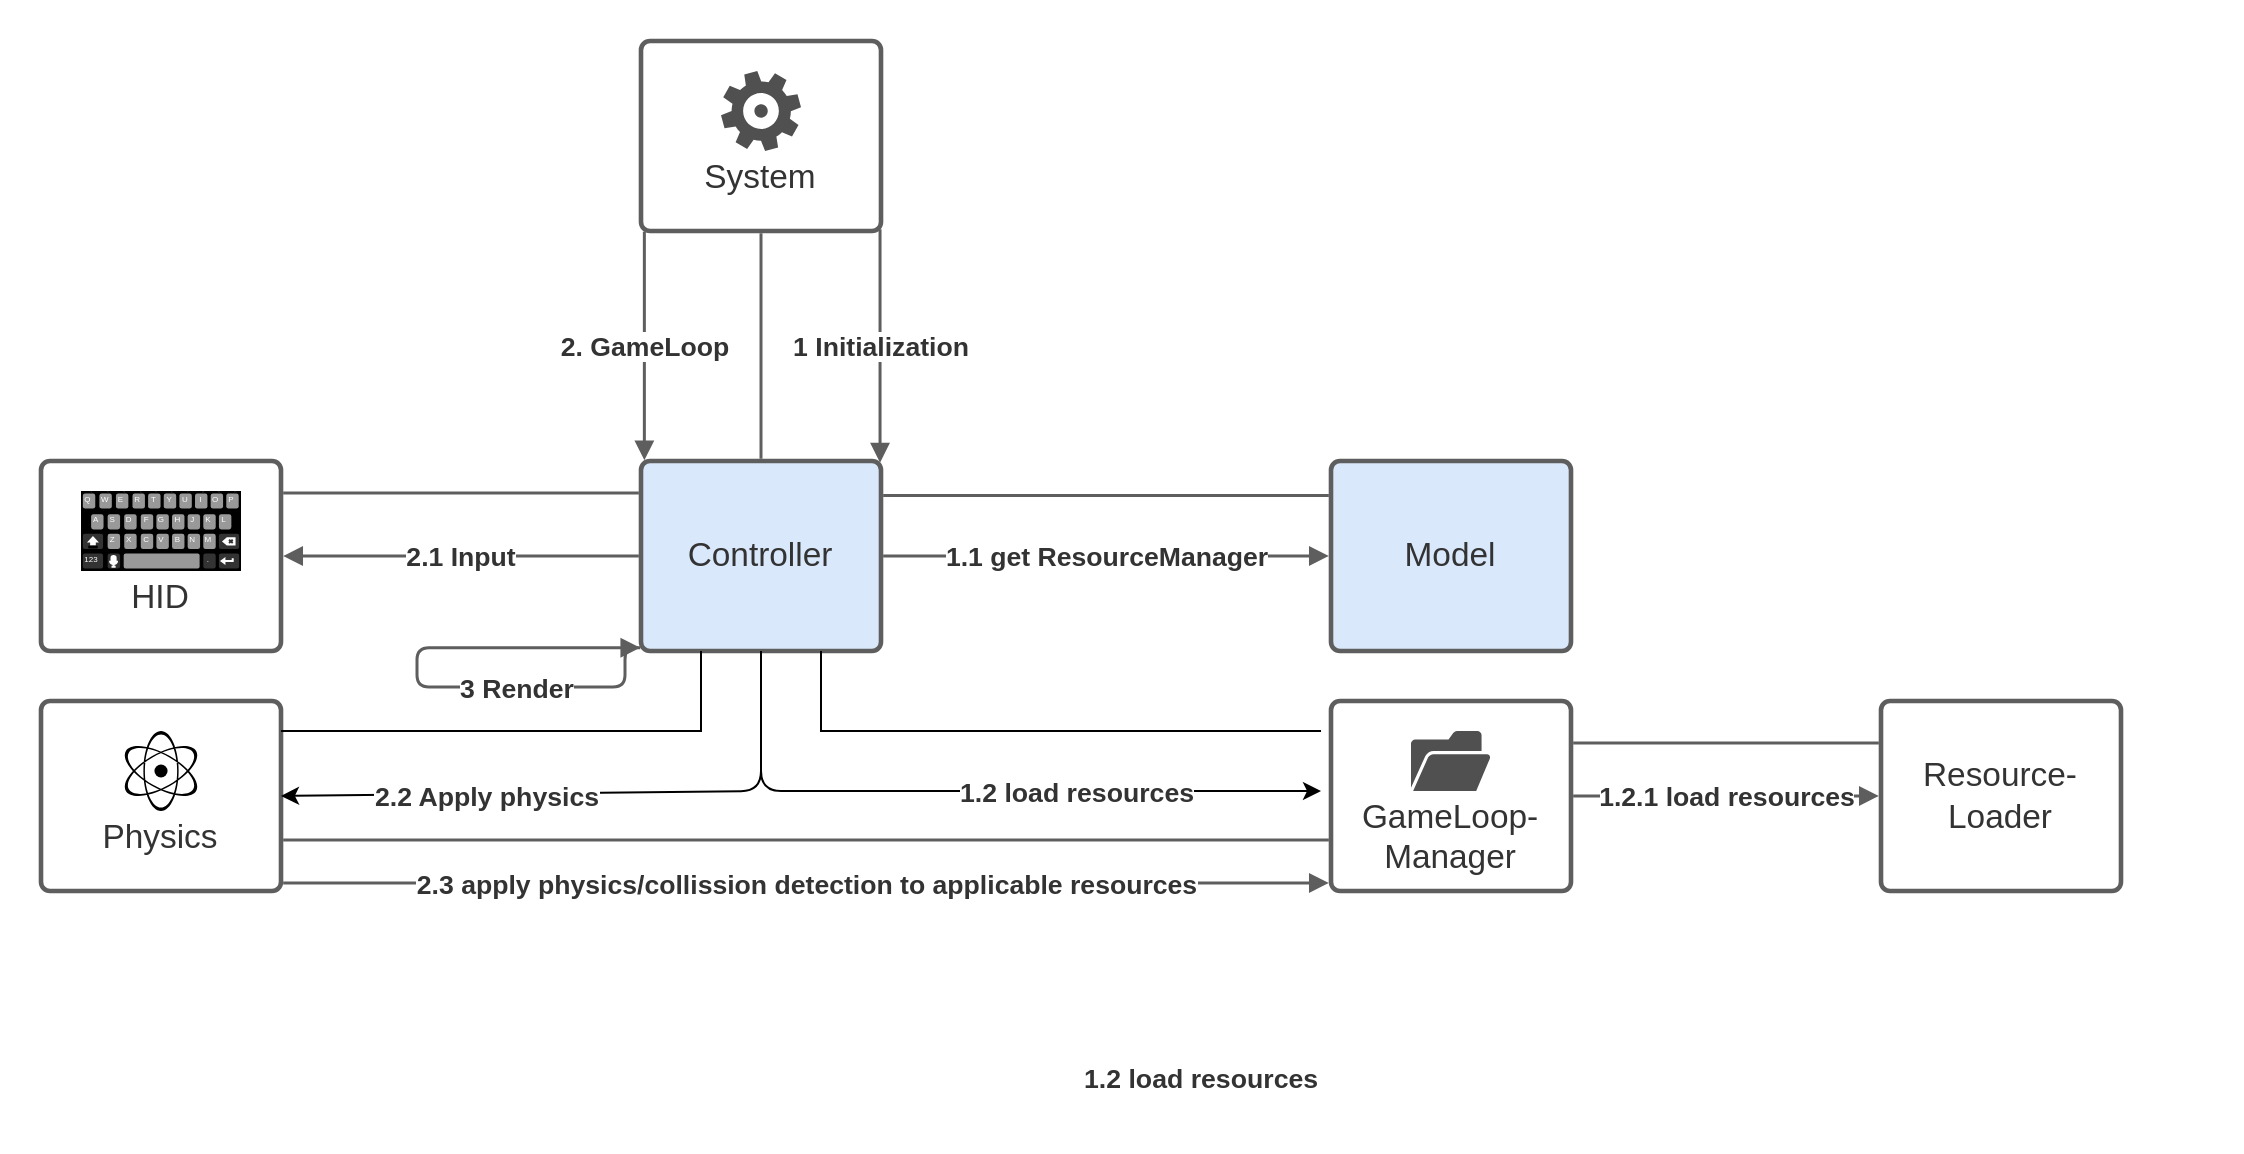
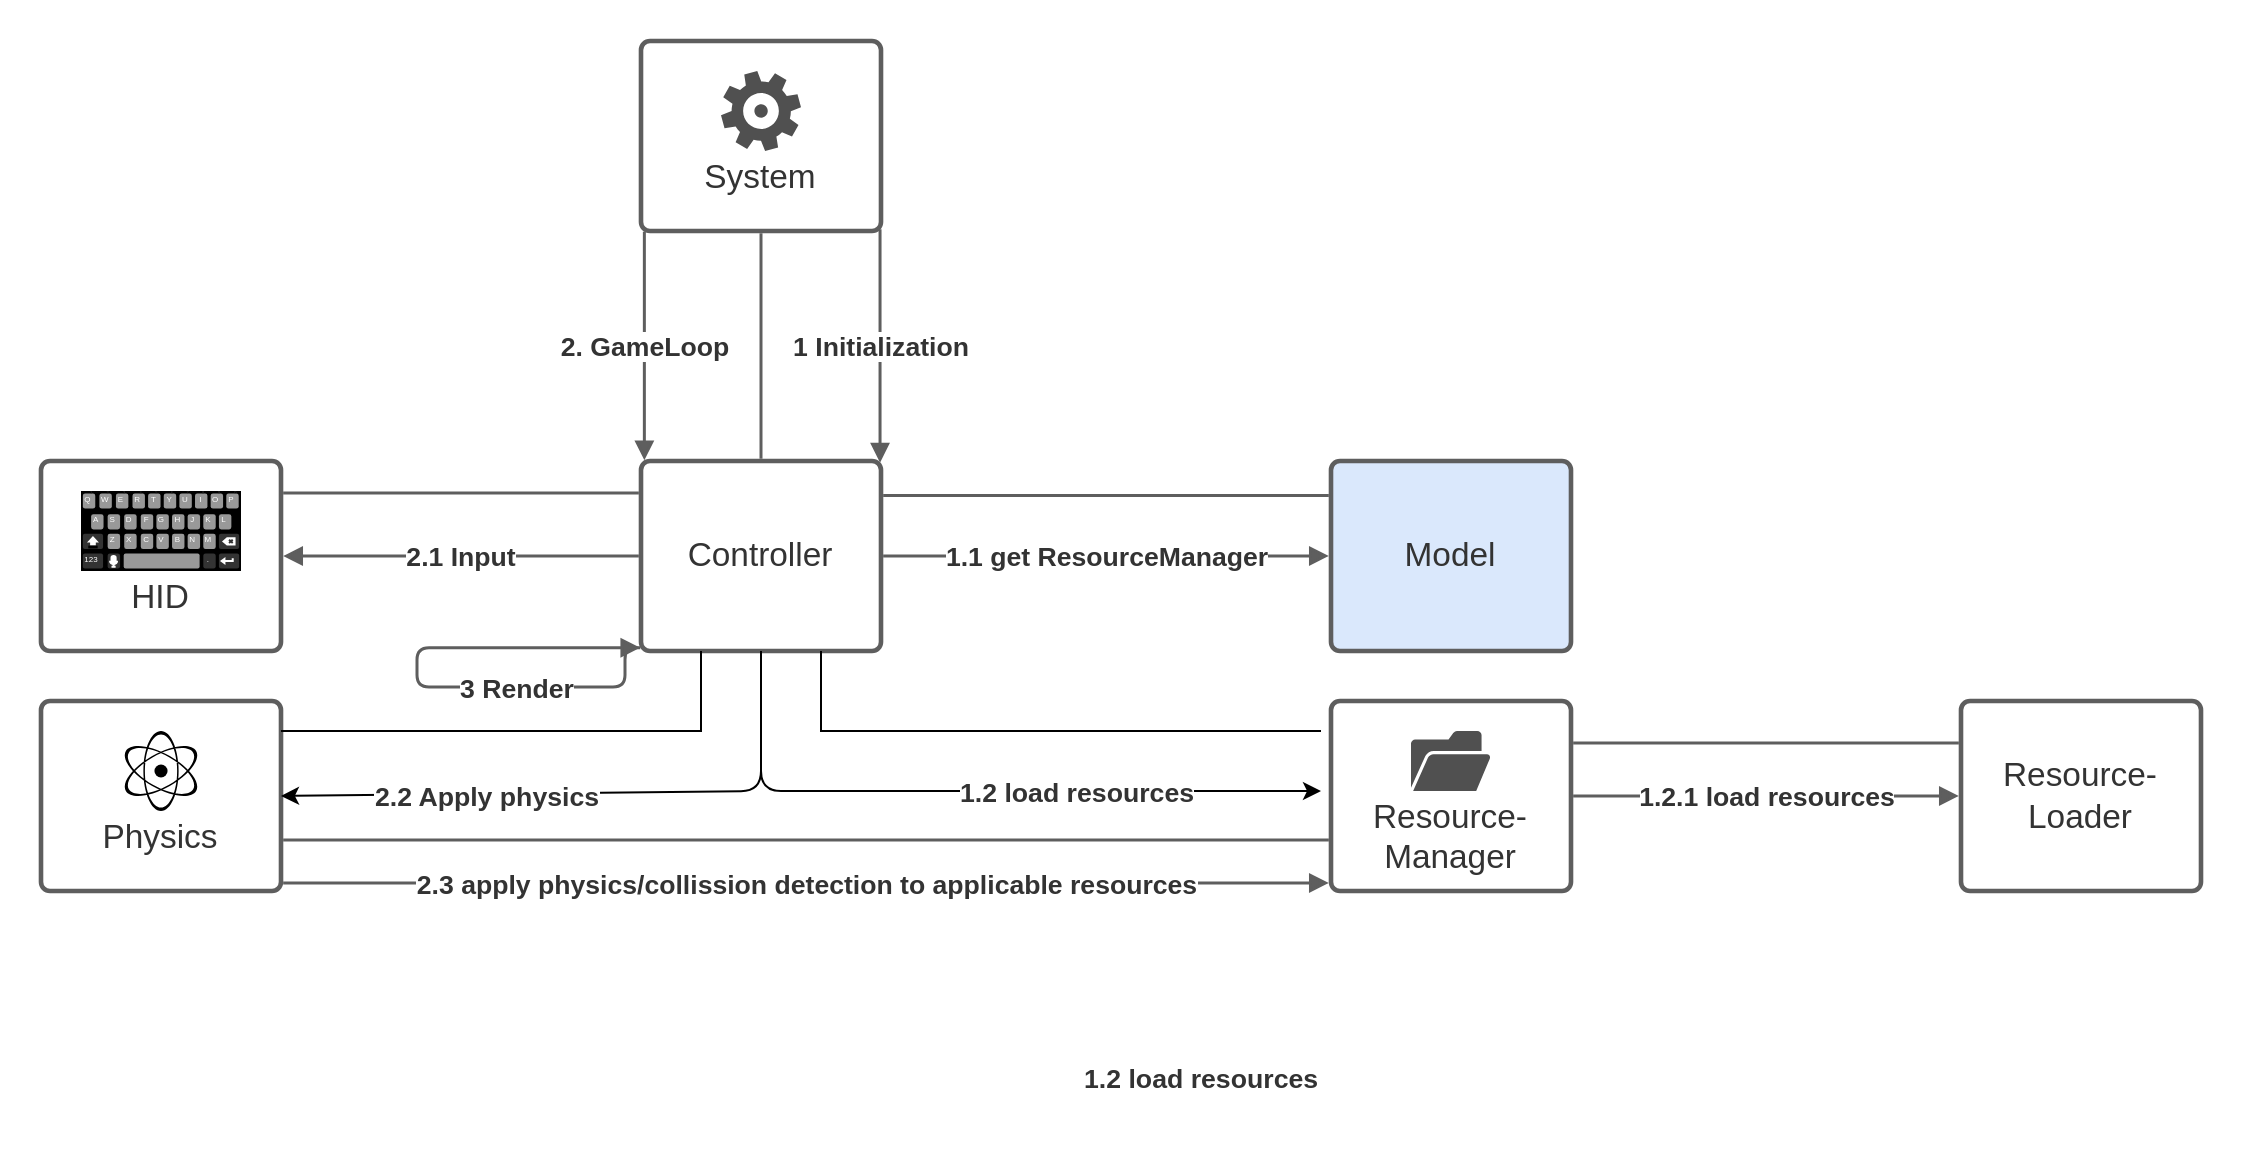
(761, 556) -> (761, 556)
(2001, 796) -> (2081, 796)
(1451, 797) -> (1451, 797)
